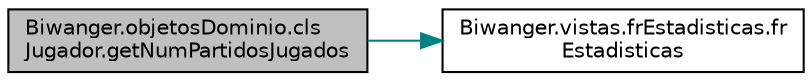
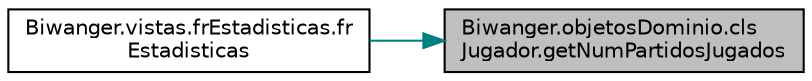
(394, 41) -> (396, 41)
